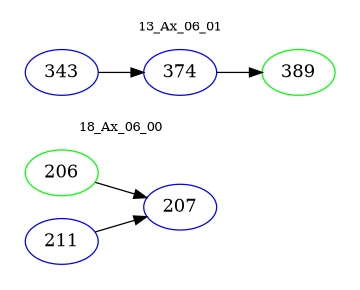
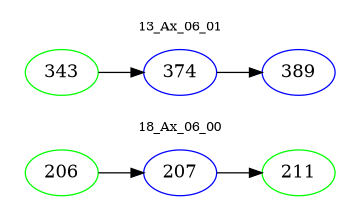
(62, 72) -> (62, 72)
(299, 72) -> (299, 72)
(115, 226) -> (233, 173)
(62, 241) -> (299, 173)
